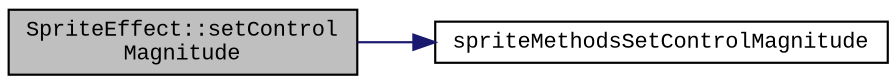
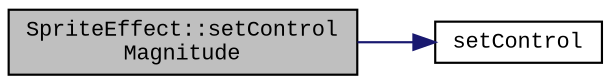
(661, 42) -> (519, 42)
